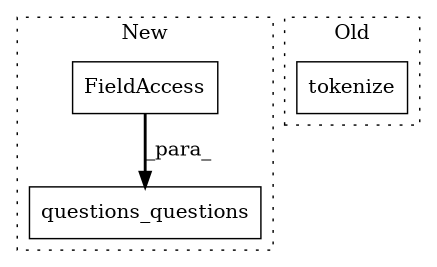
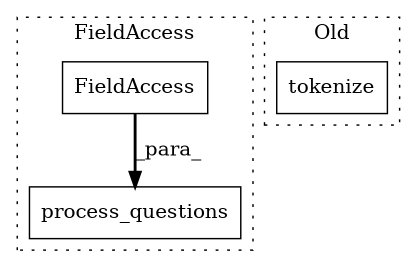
(145, 34) -> (135, 34)
(145, 213) -> (135, 213)
